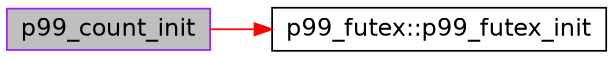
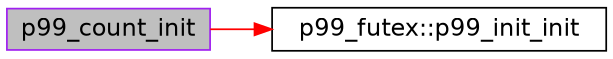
(439, 29) -> (439, 29)
